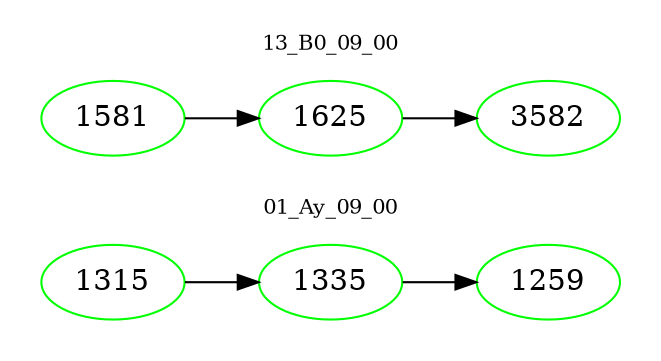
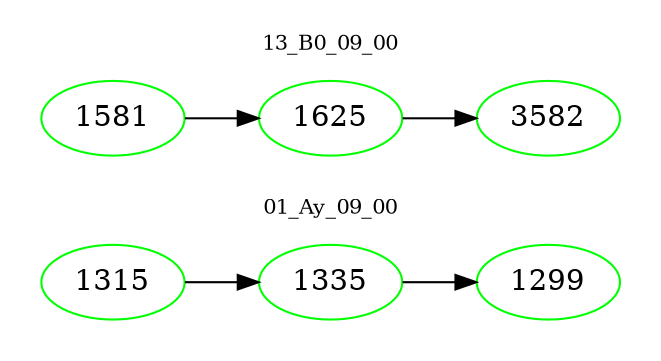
(548, 282) -> (548, 282)
